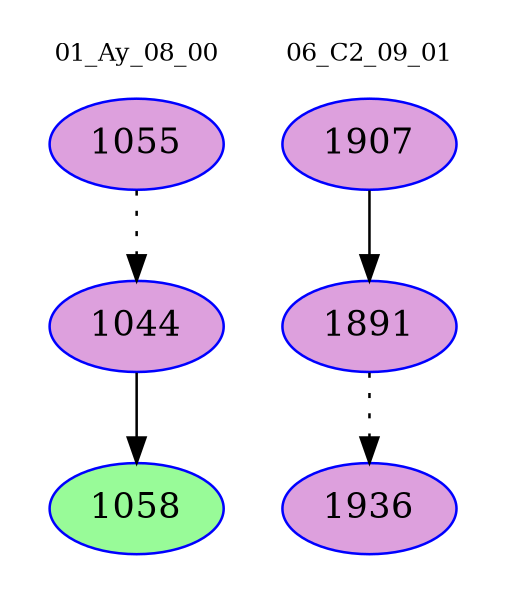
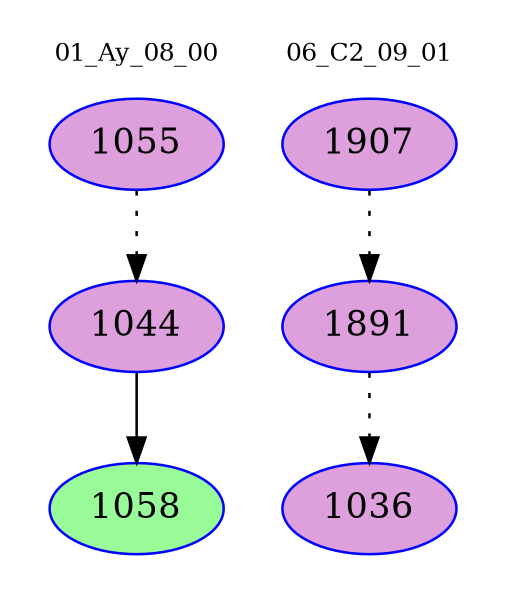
(369, 223) -> (369, 223)
(369, 509) -> (369, 509)
